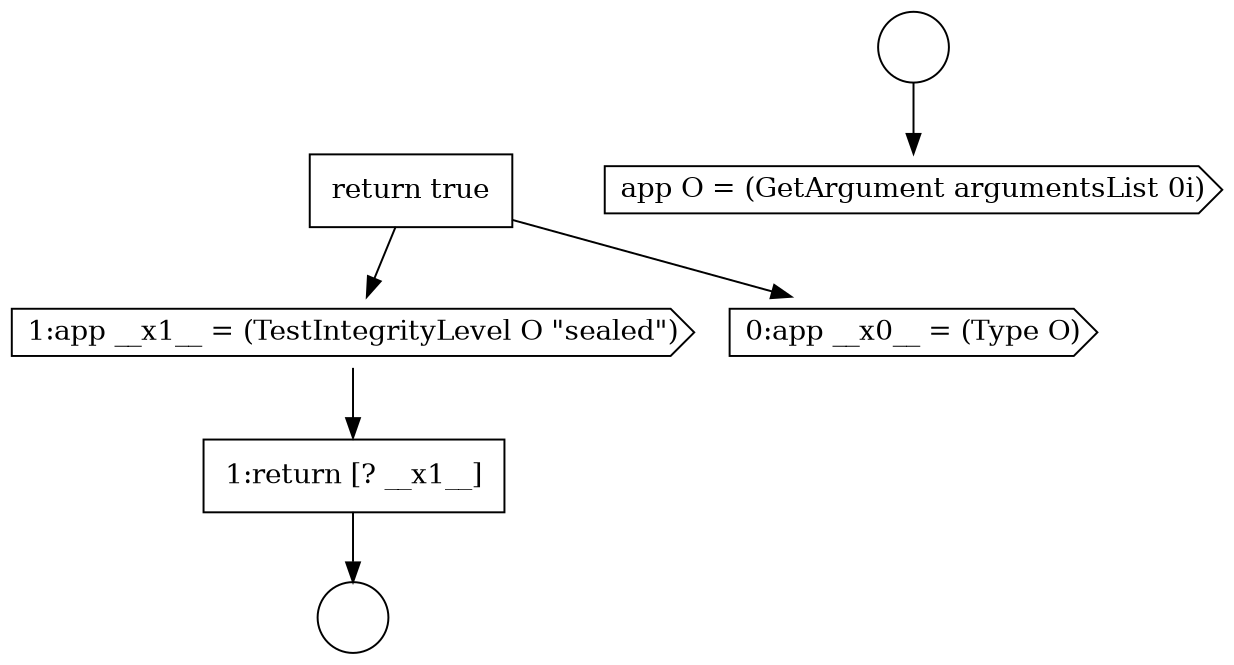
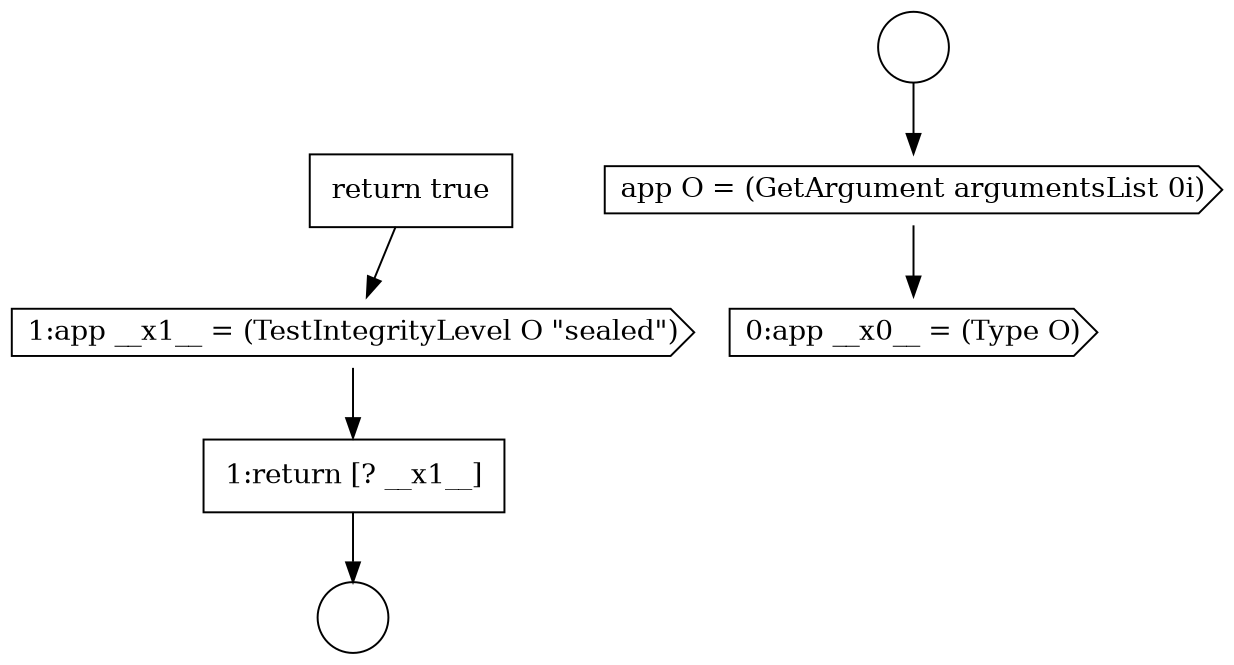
(642, 256) -> (914, 251)
